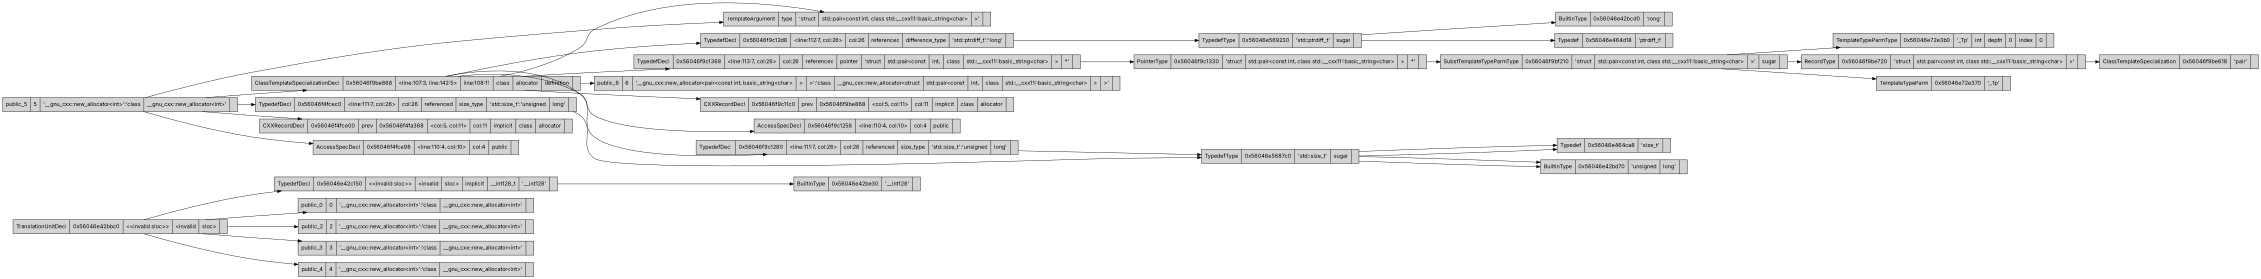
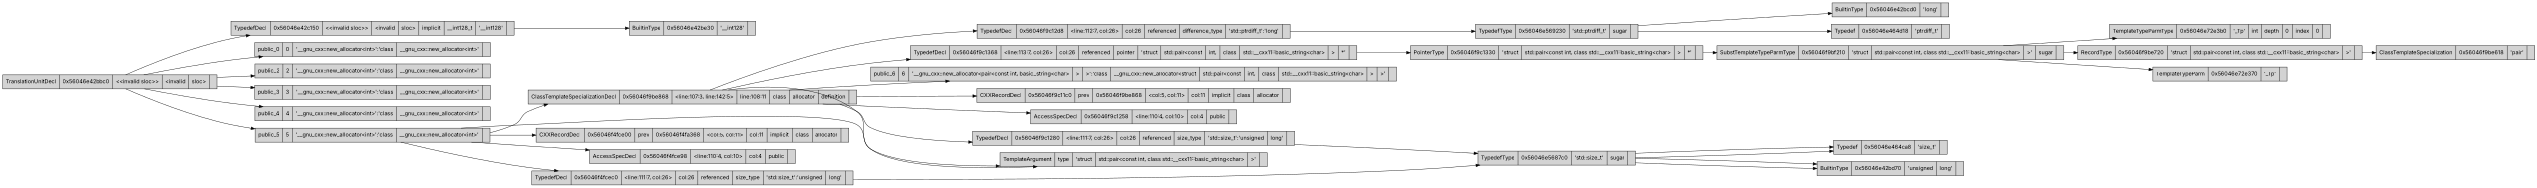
none -> (187, 113)
